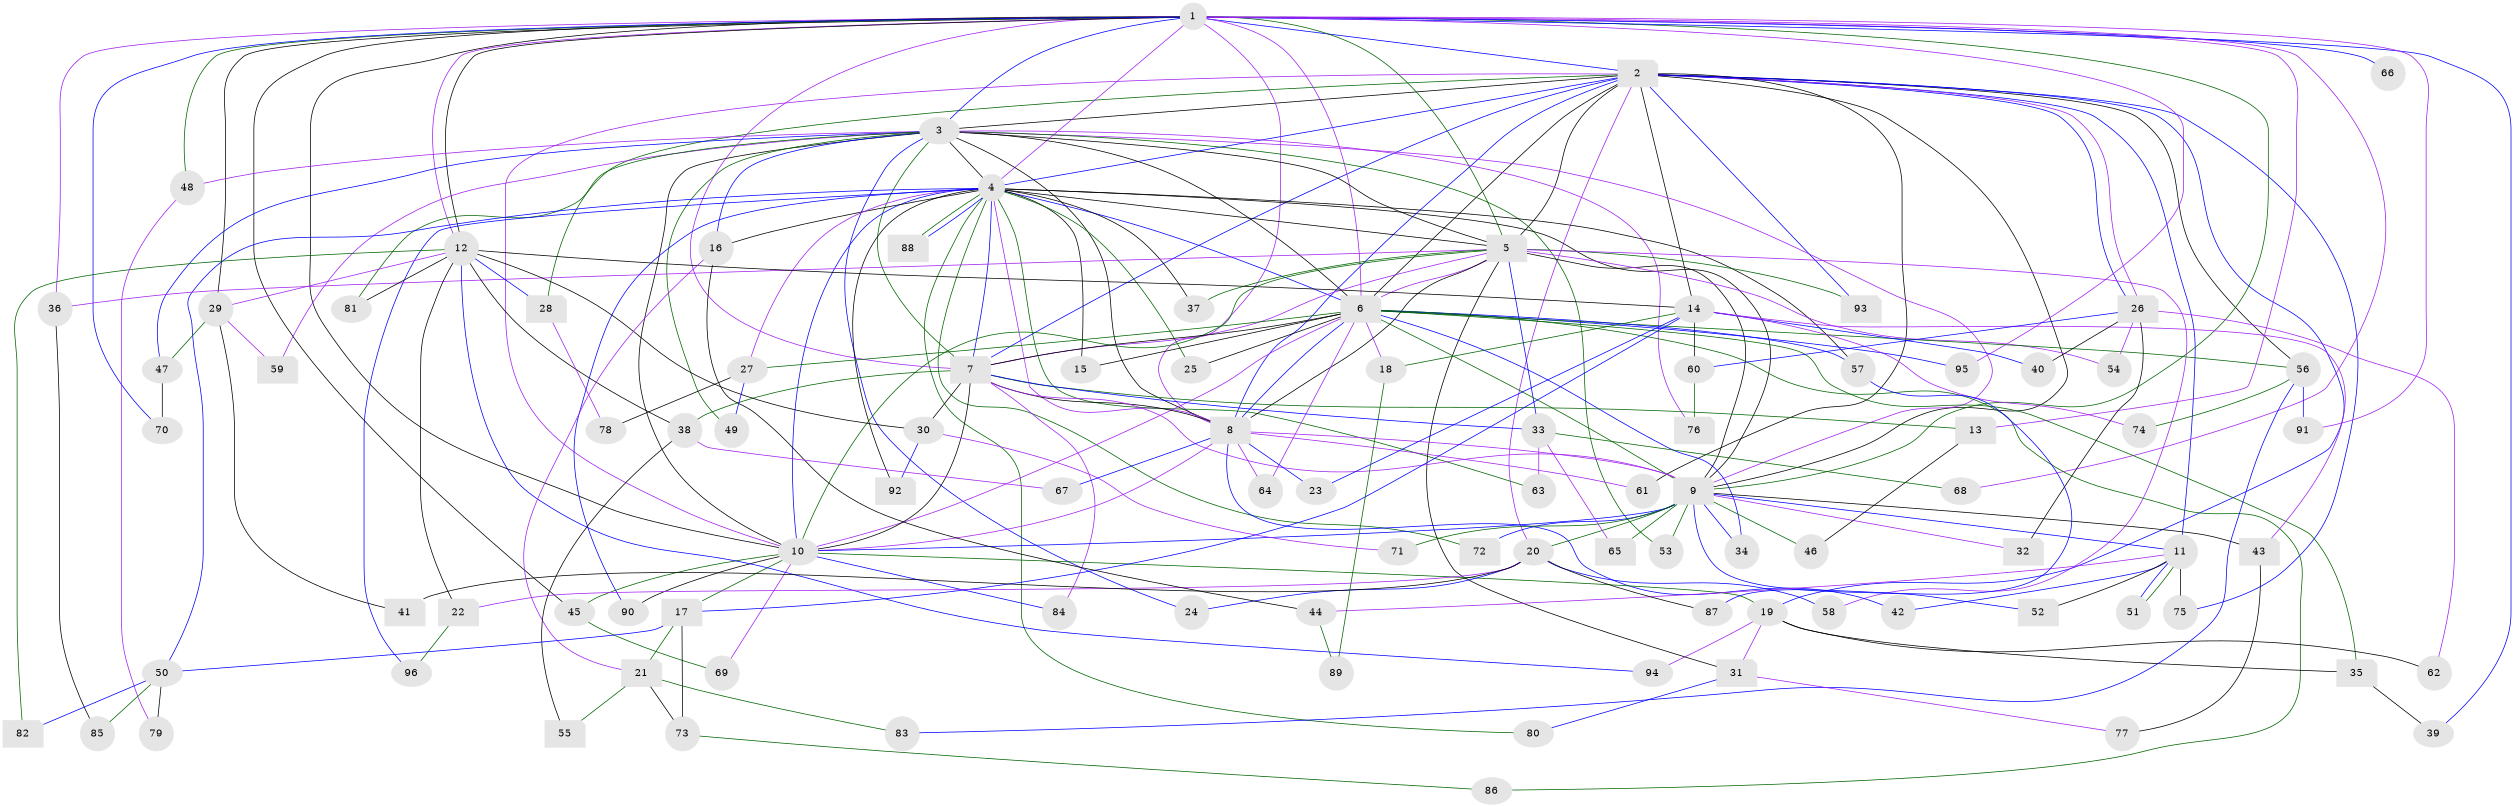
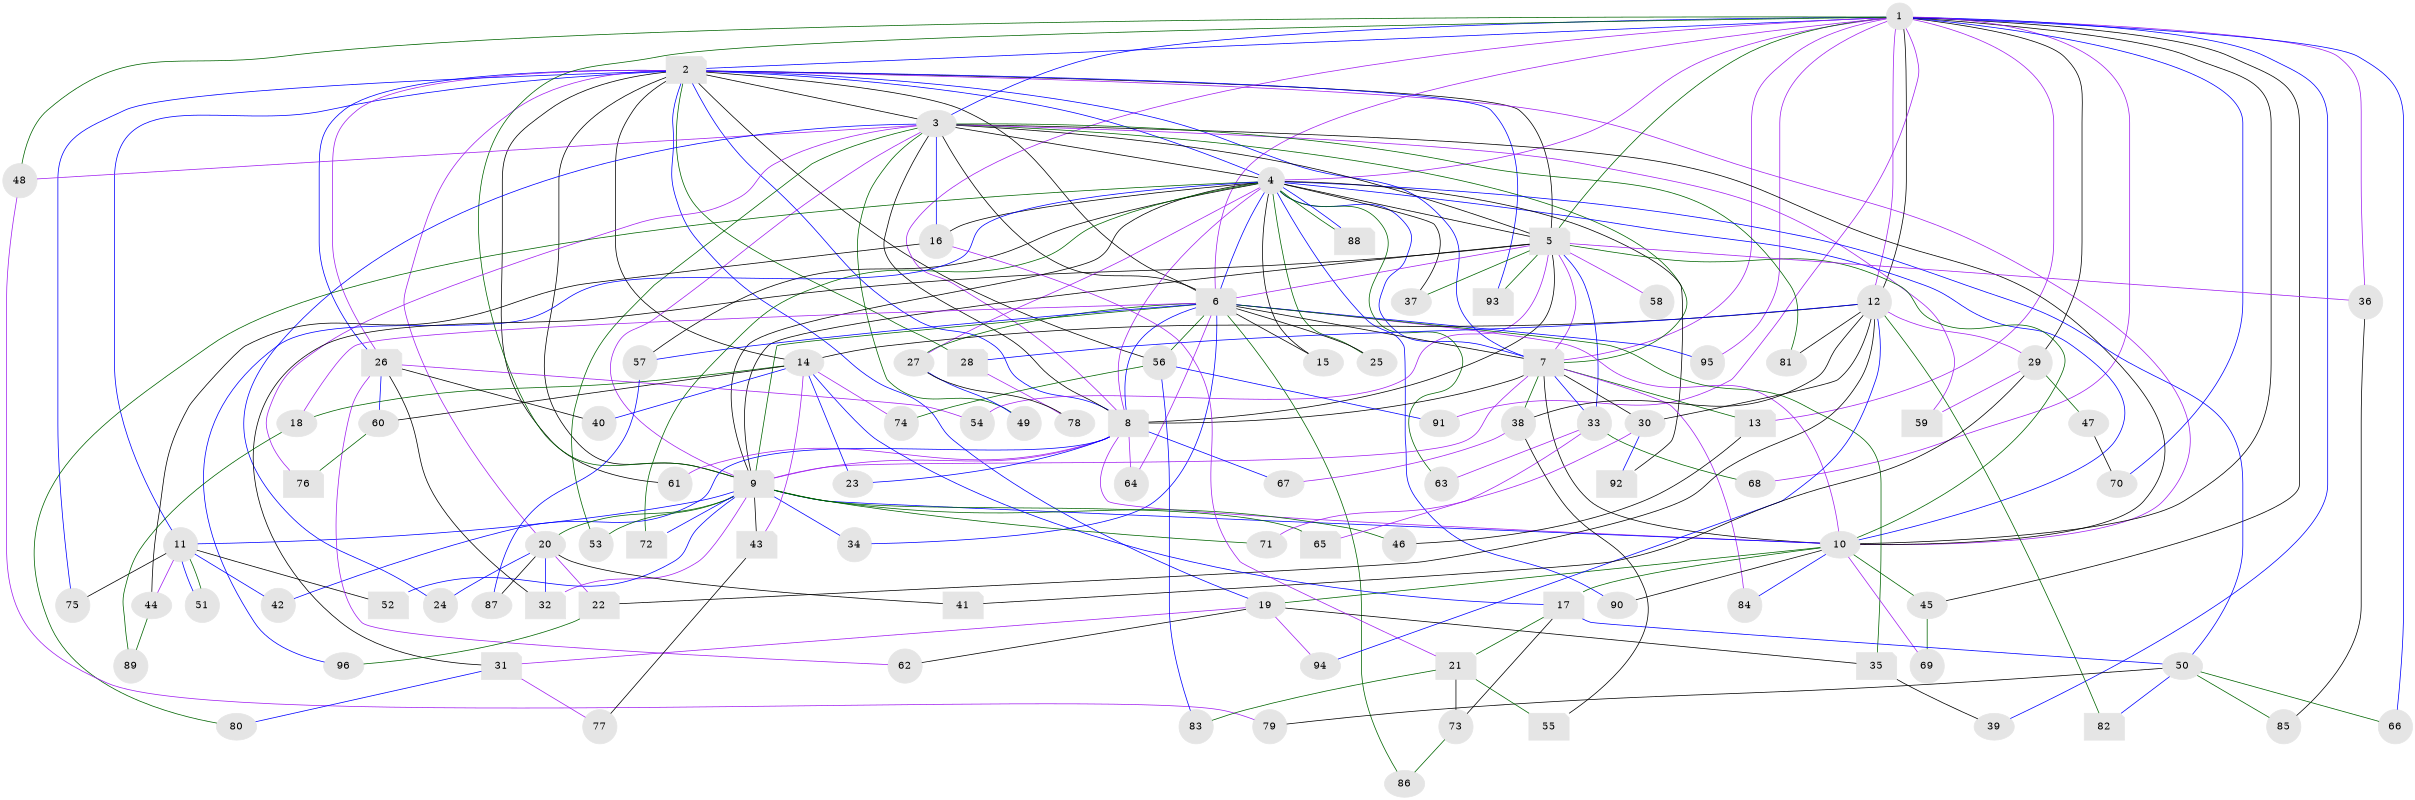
(492, 159) -> none
(1681, 583) -> (545, 575)
none -> (2290, 697)
